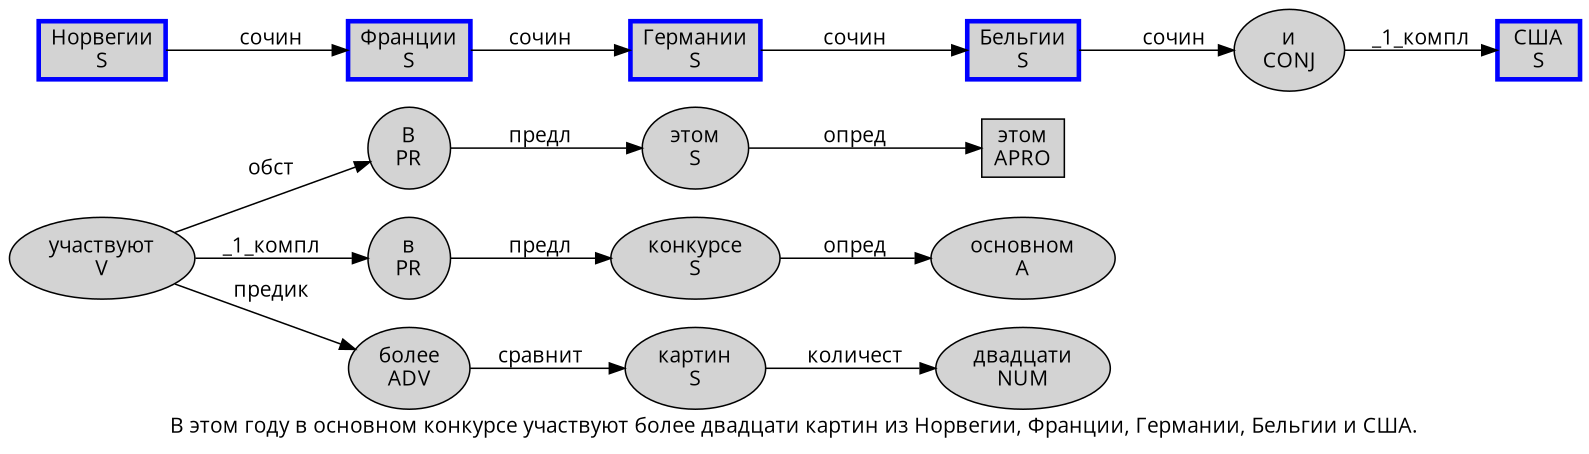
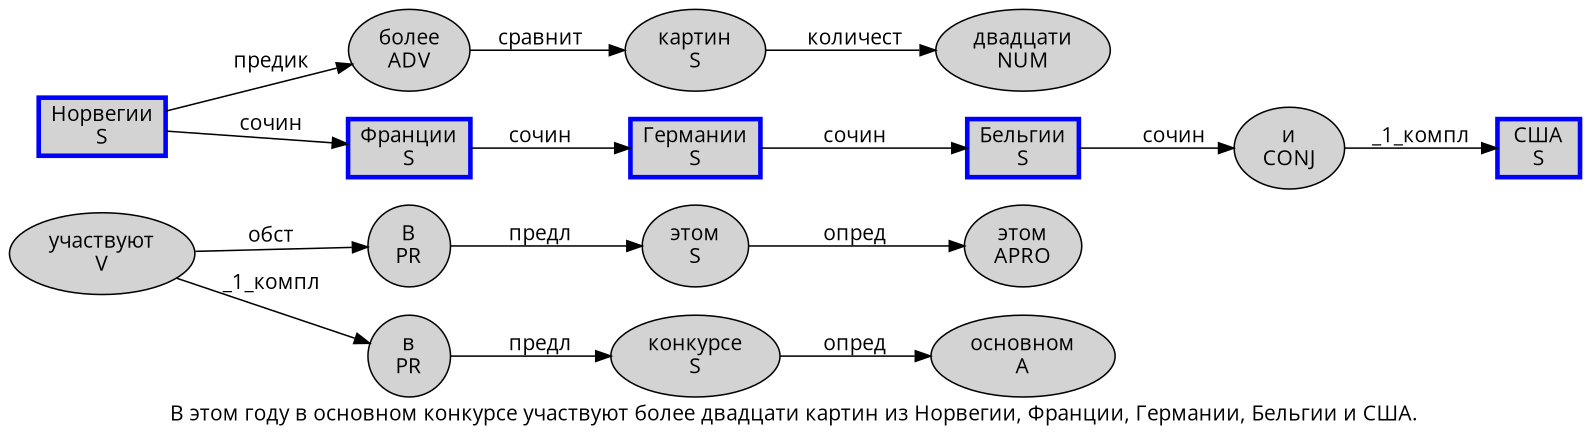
(1023, 148) -> (1023, 246)
(258, 314) -> (251, 90)
